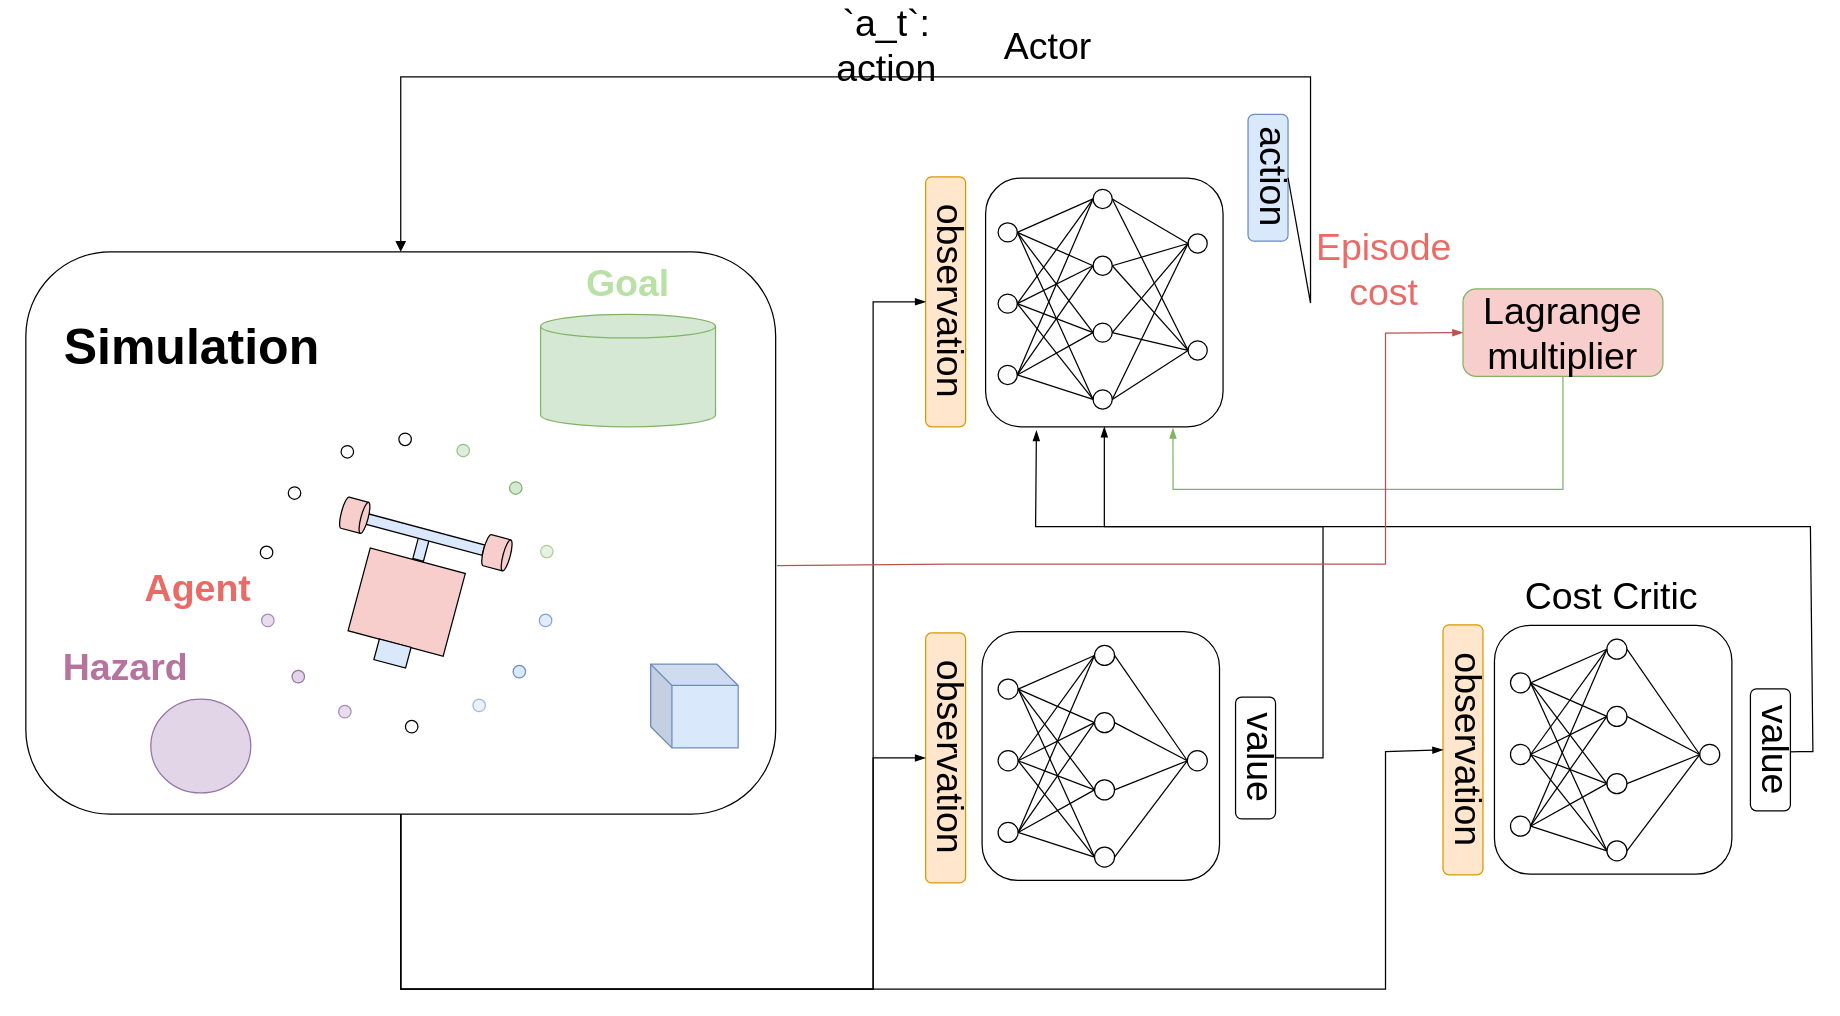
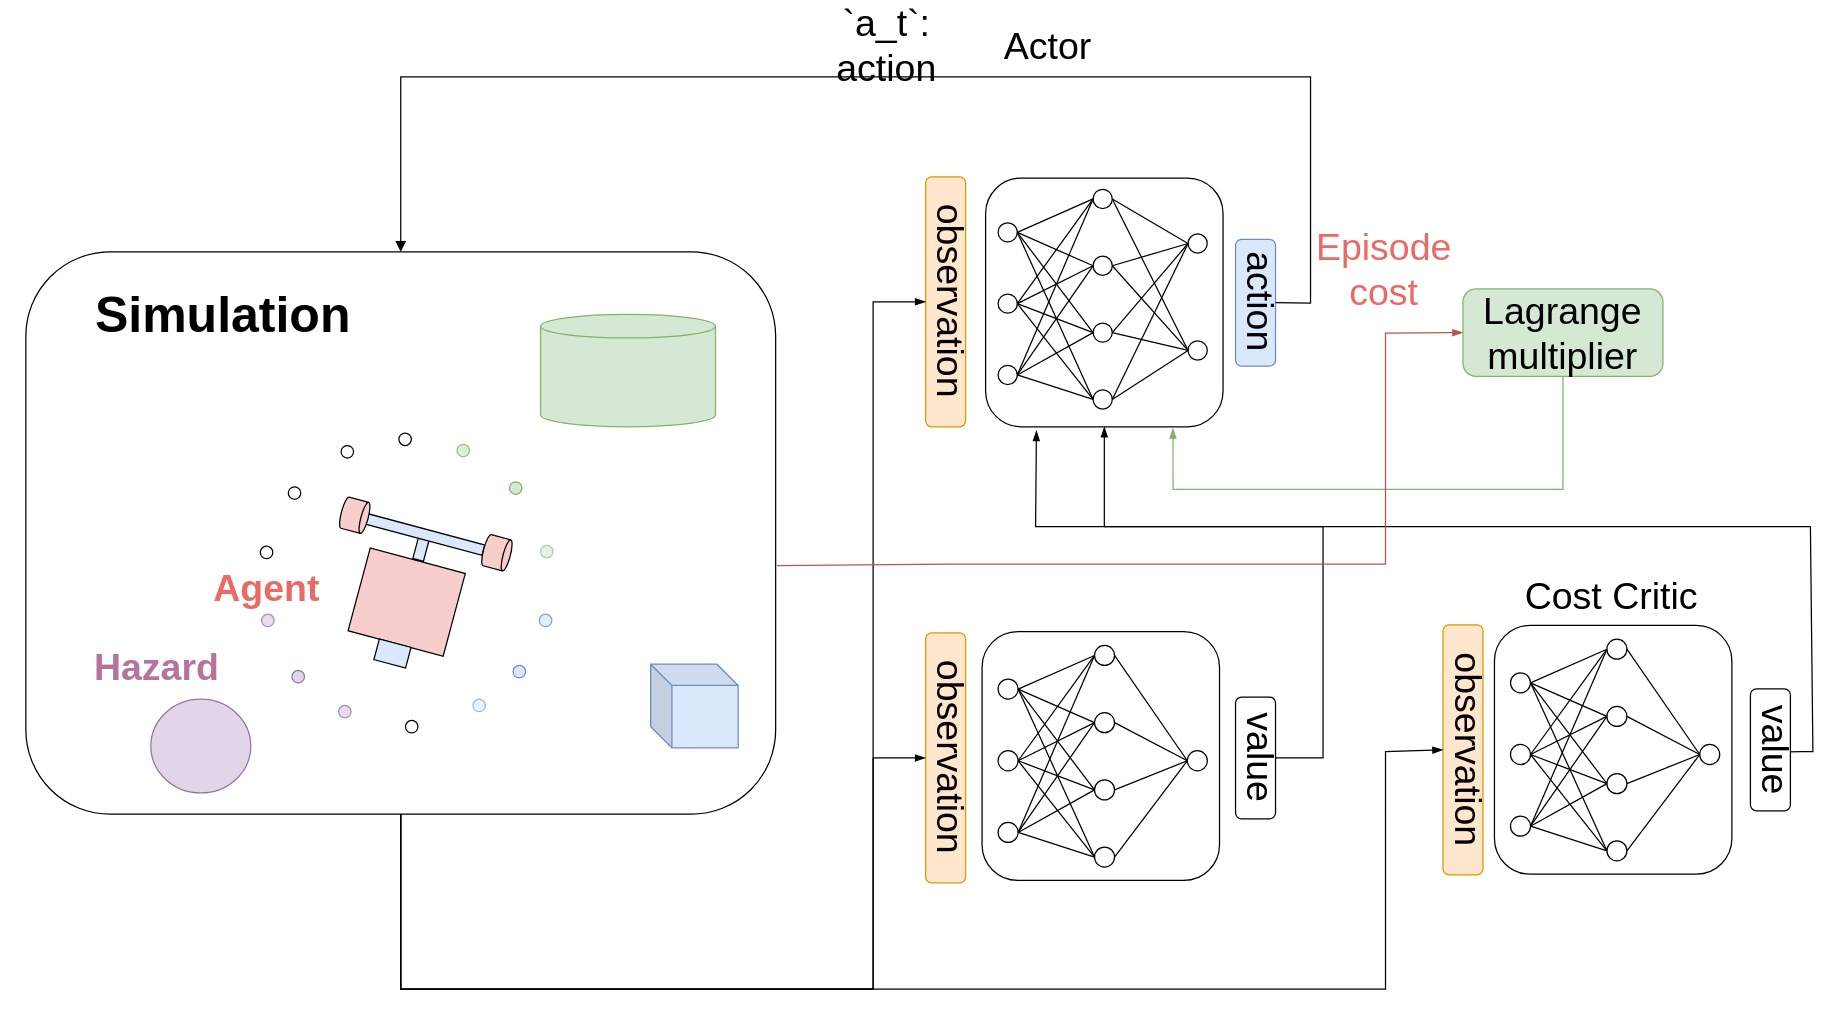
(1268, 178) -> (1256, 303)
(628, 283) -> none
(1563, 333) -> (1563, 333)
(191, 346) -> (223, 314)
(198, 588) -> (266, 588)
(126, 666) -> (157, 666)
